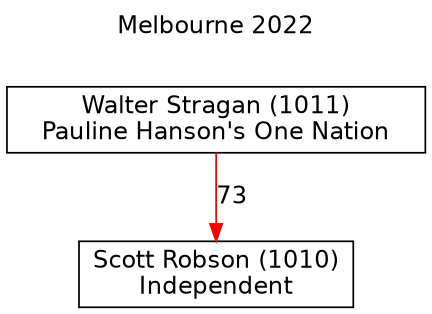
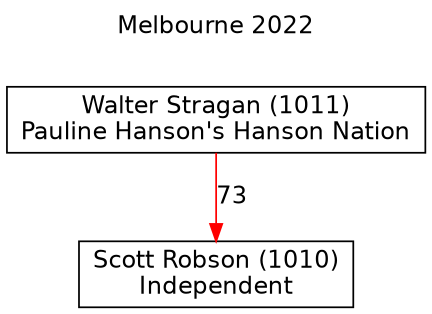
(216, 120) -> (216, 120)
